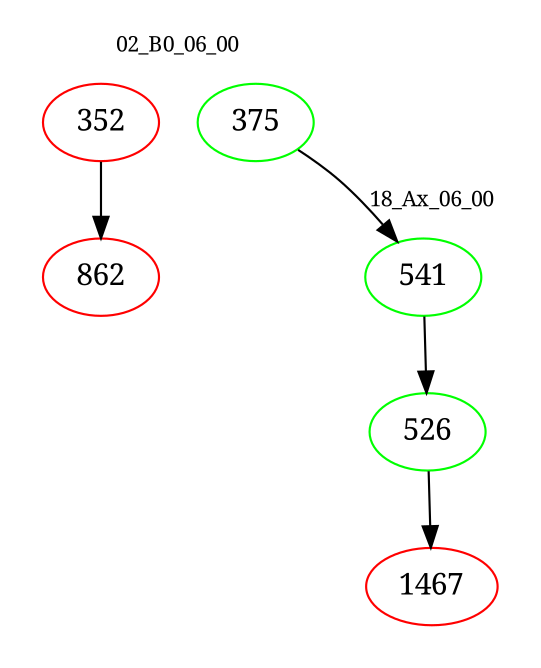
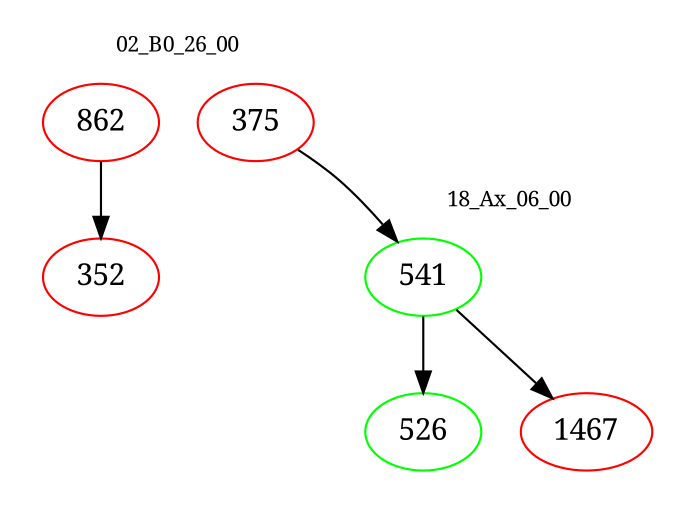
(178, 46) -> (178, 46)
(256, 122) -> (256, 122)
(101, 189) -> (101, 189)
(429, 499) -> (496, 347)
